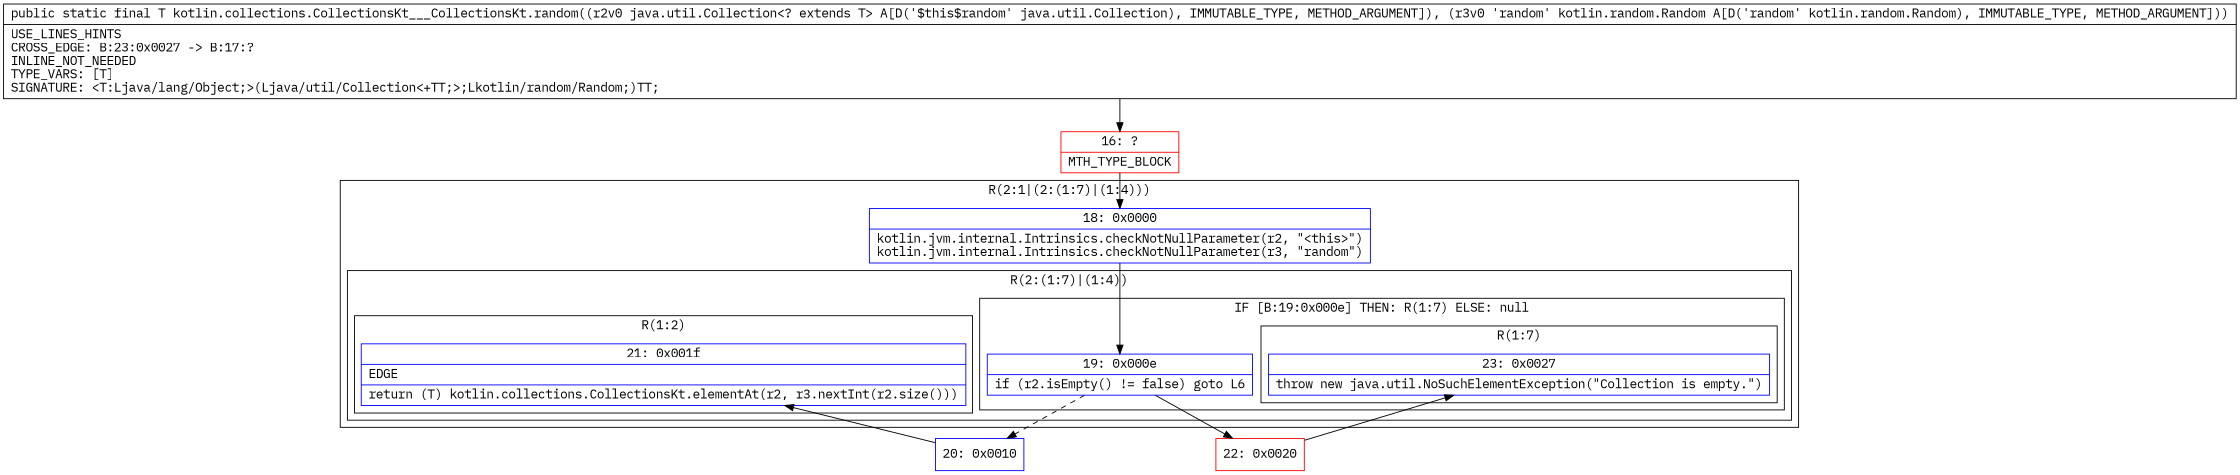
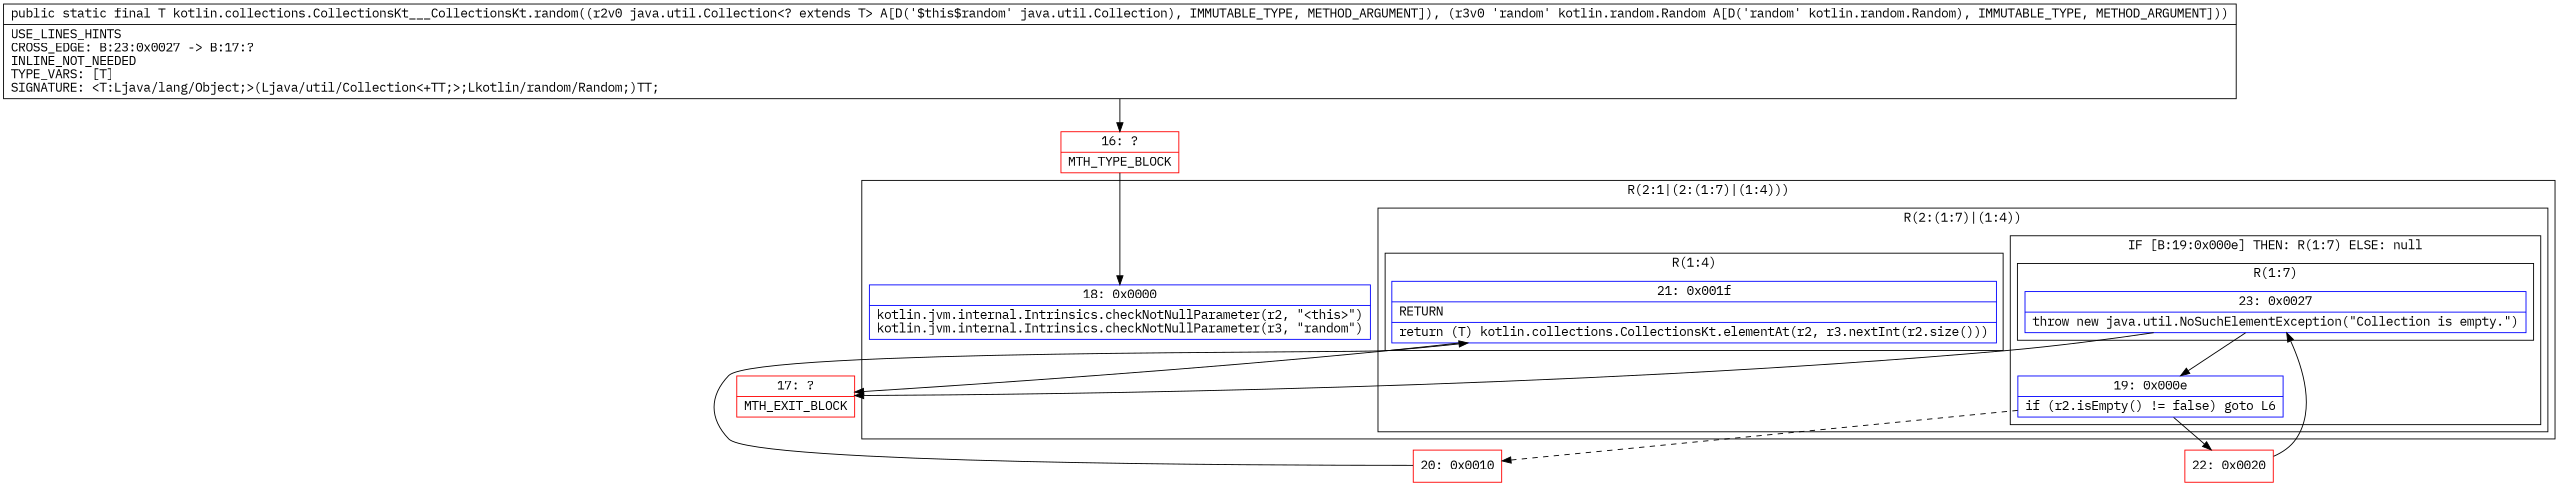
(1120, 304) -> (2217, 352)
(664, 326) -> (1694, 263)
(384, 374) -> (1421, 312)
none -> (796, 397)
(980, 455) -> (1457, 466)
